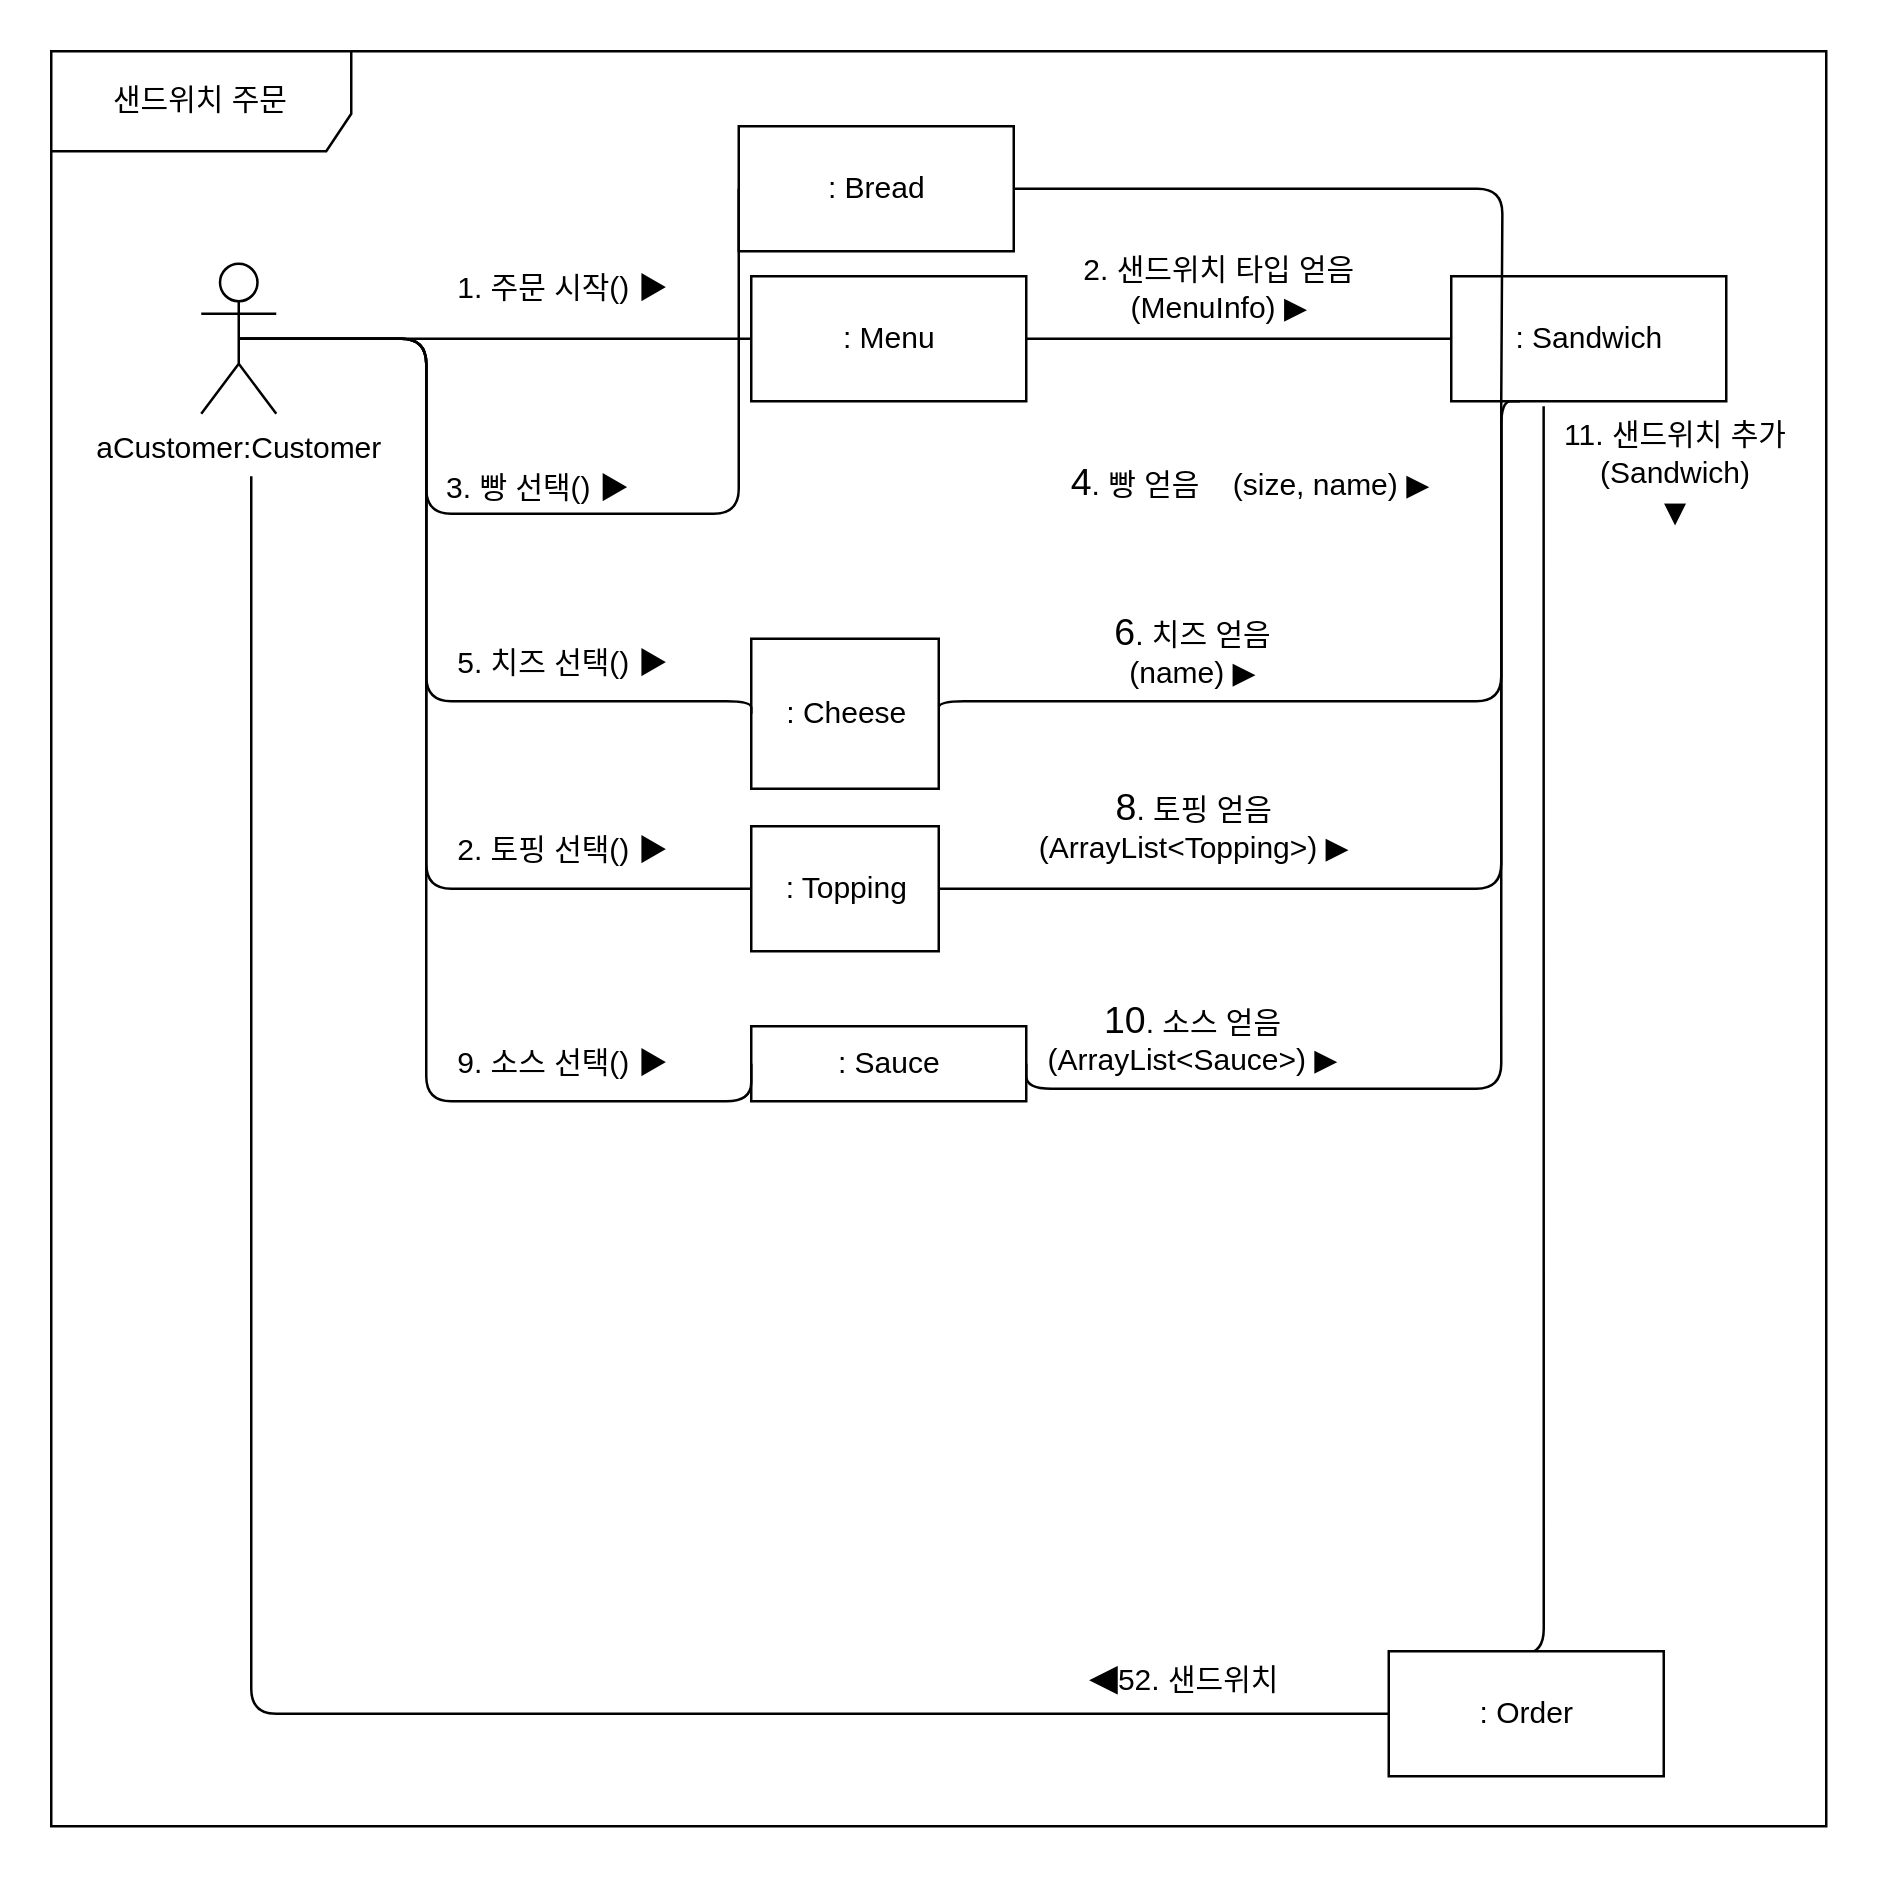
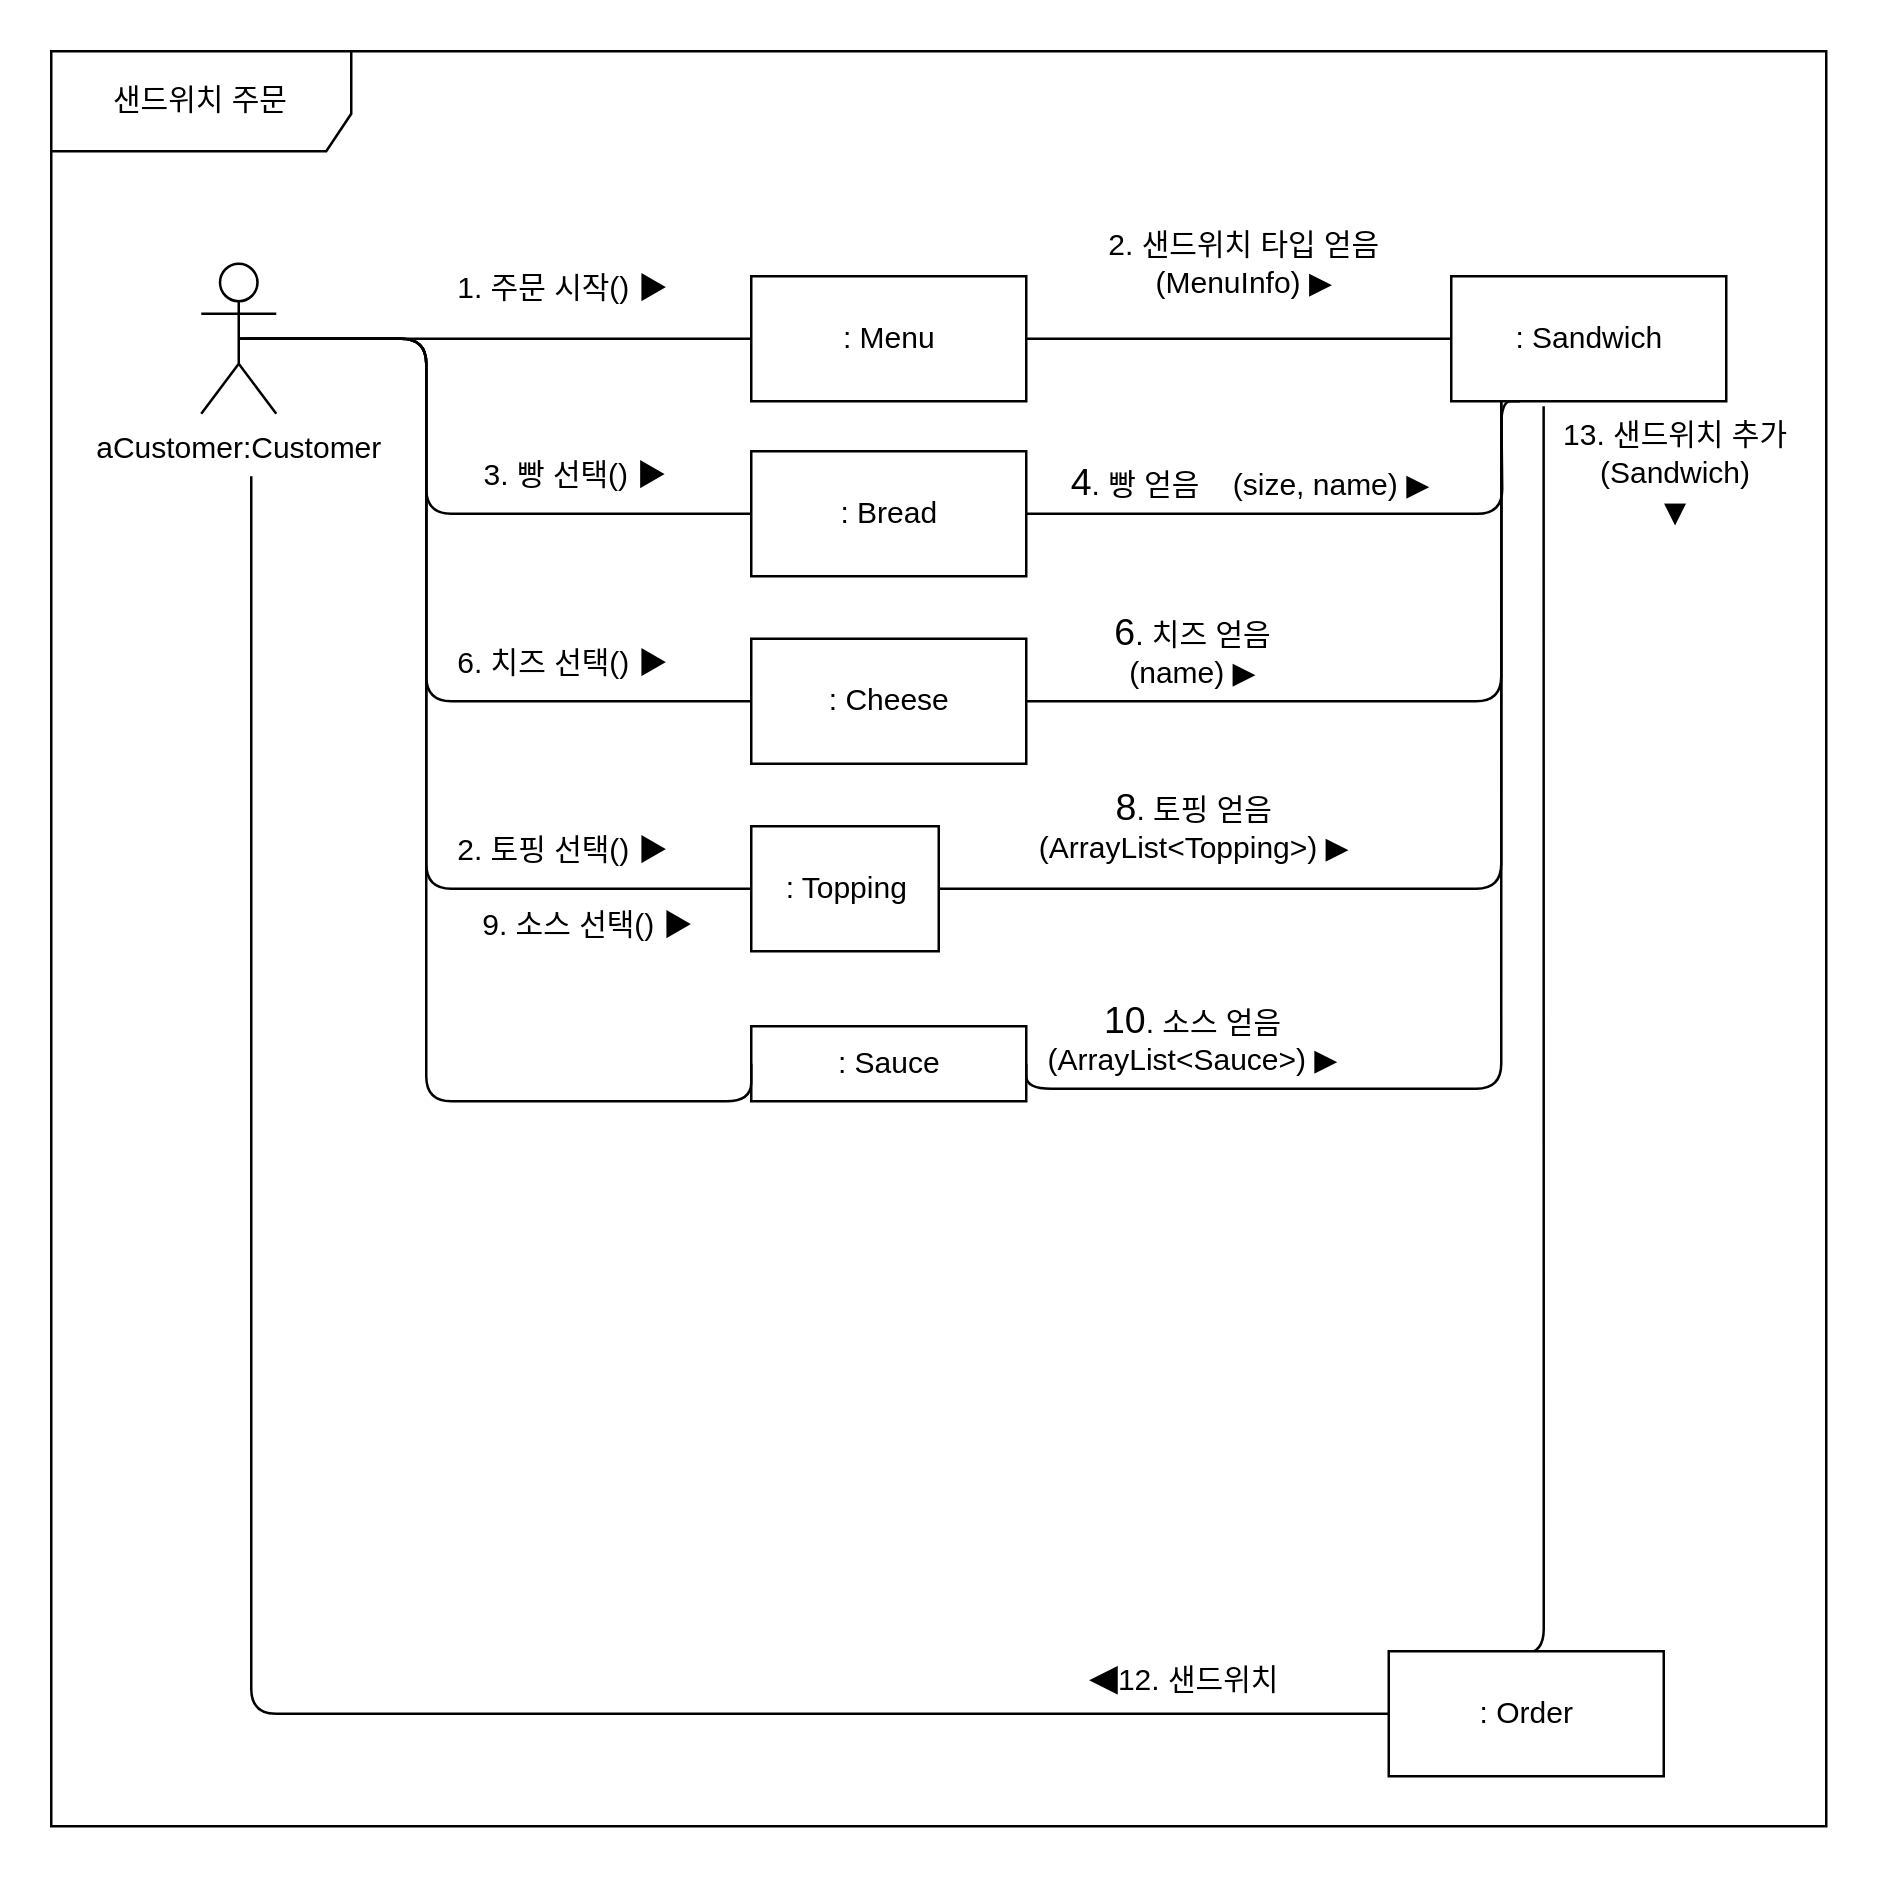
(876, 189) -> (889, 514)
(1220, 289) -> (1245, 264)
(1676, 476) -> (1676, 476)
(539, 489) -> (576, 476)
(564, 664) -> (564, 664)
(845, 714) -> (889, 701)
(564, 1064) -> (589, 926)
(1185, 1676) -> (1185, 1676)
